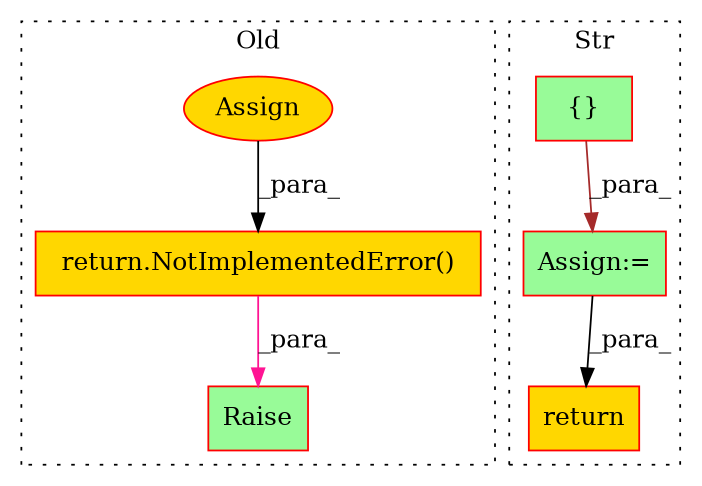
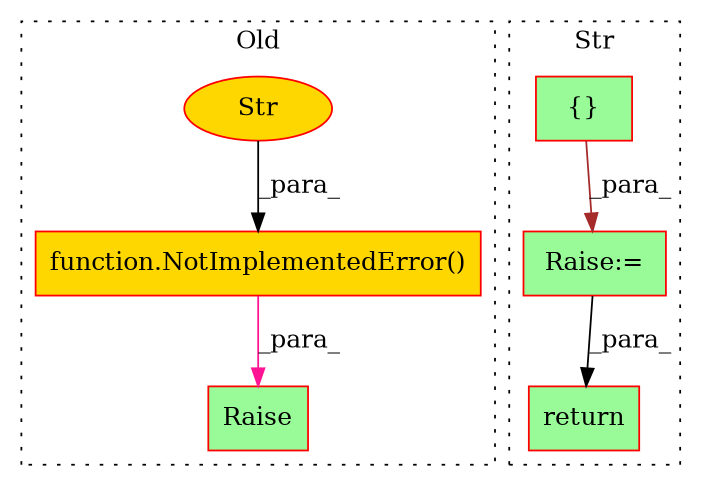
(258, 109) -> (258, 109)
(258, 264) -> (258, 264)
(595, 264) -> (595, 264)
(584, 418) -> (584, 418)
